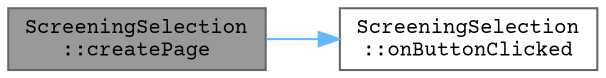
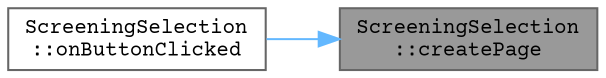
(292, 39) -> (292, 39)
